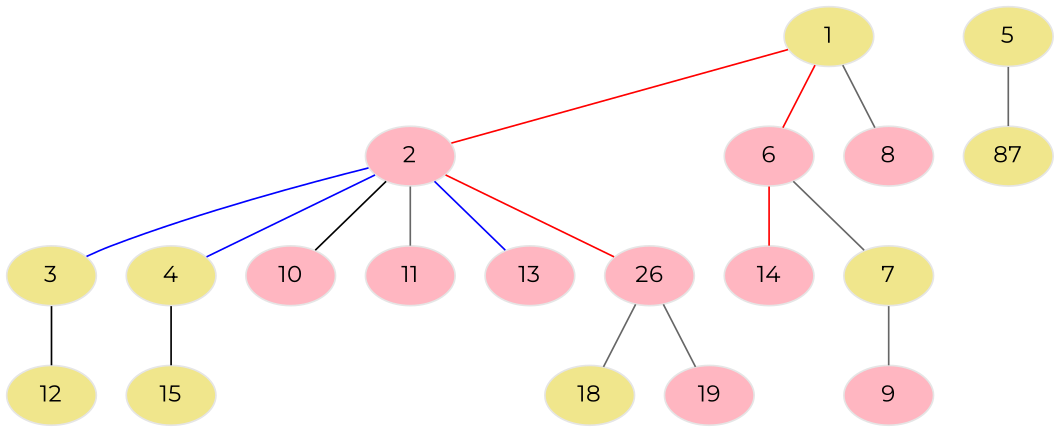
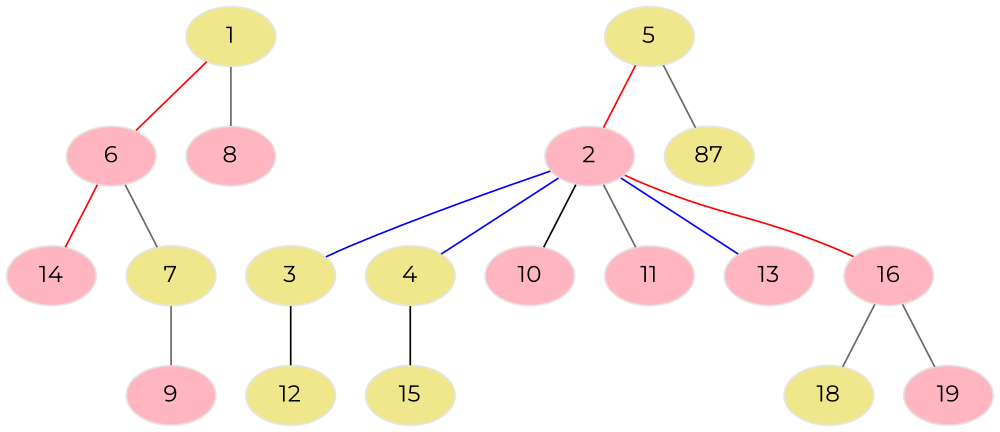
(620, 96) -> (620, 96)
(649, 276) -> (889, 276)
